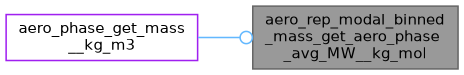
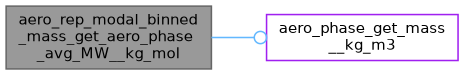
(219, 38) -> (233, 38)
